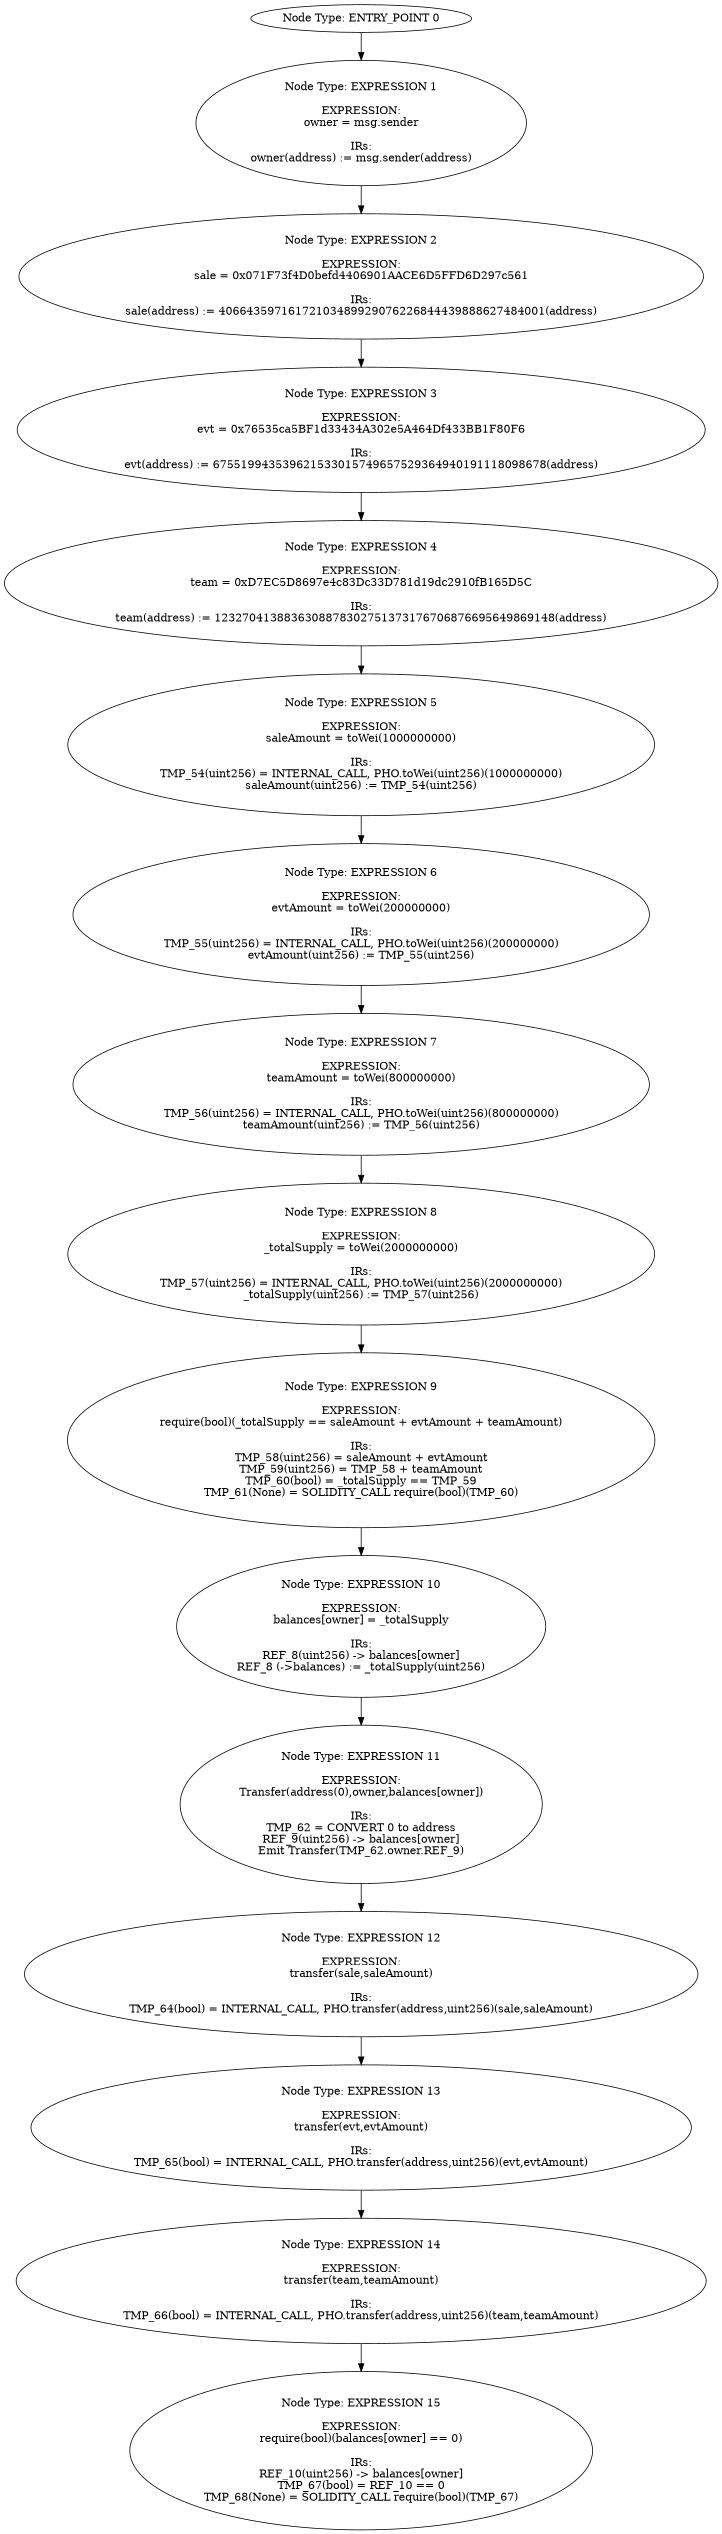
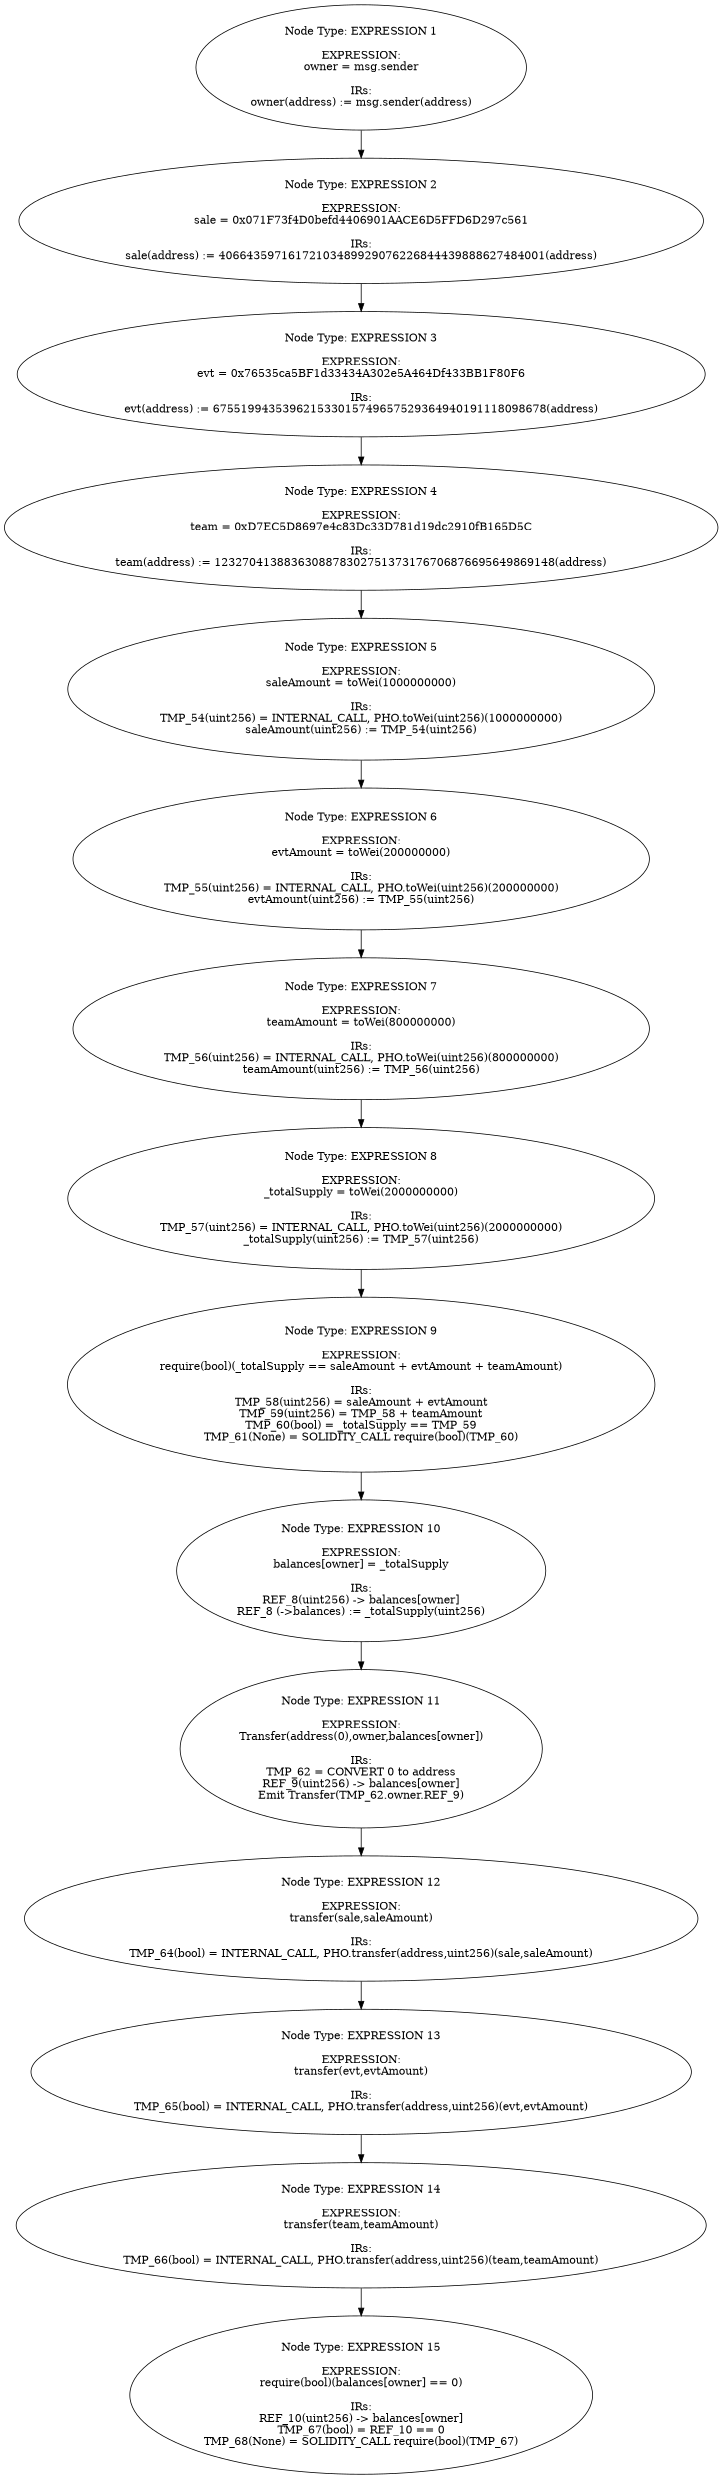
(361, 19) -> none
